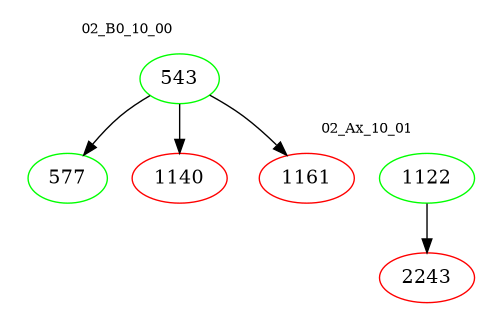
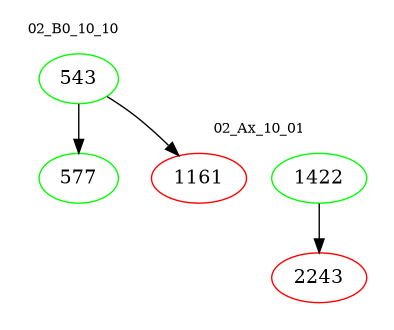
(127, 30) -> (73, 30)
(180, 178) -> none
(427, 178) -> (319, 178)
